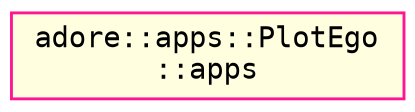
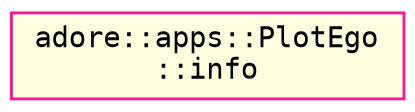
(208, 56) -> (208, 56)
